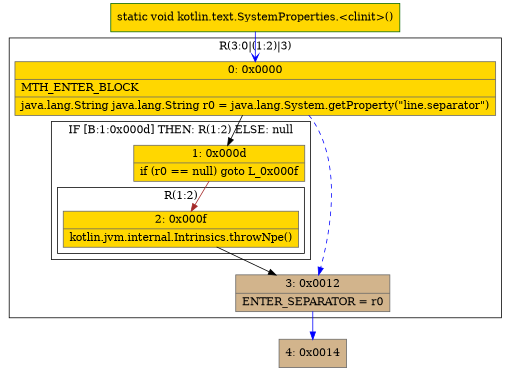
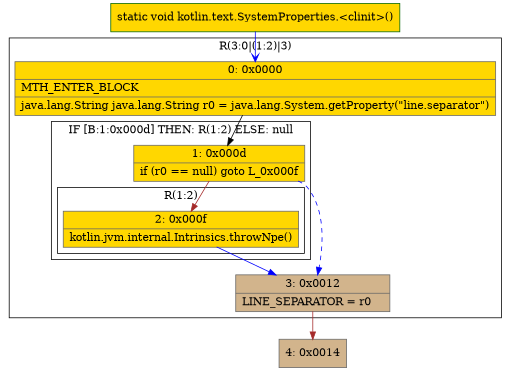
(331, 189) -> (321, 220)
(253, 264) -> (253, 264)
(313, 302) -> (307, 302)
(313, 323) -> (313, 323)
